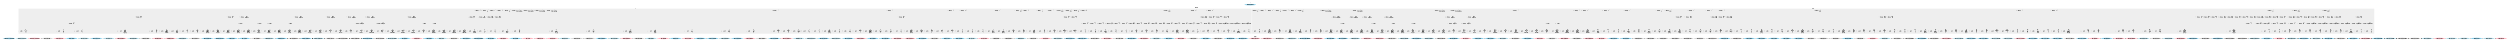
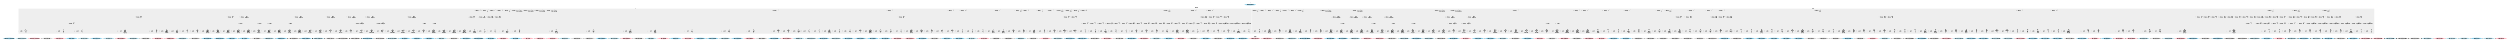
(417, 38) -> (417, 38)
(861, 38) -> (861, 38)
(2378, 38) -> (2378, 38)
